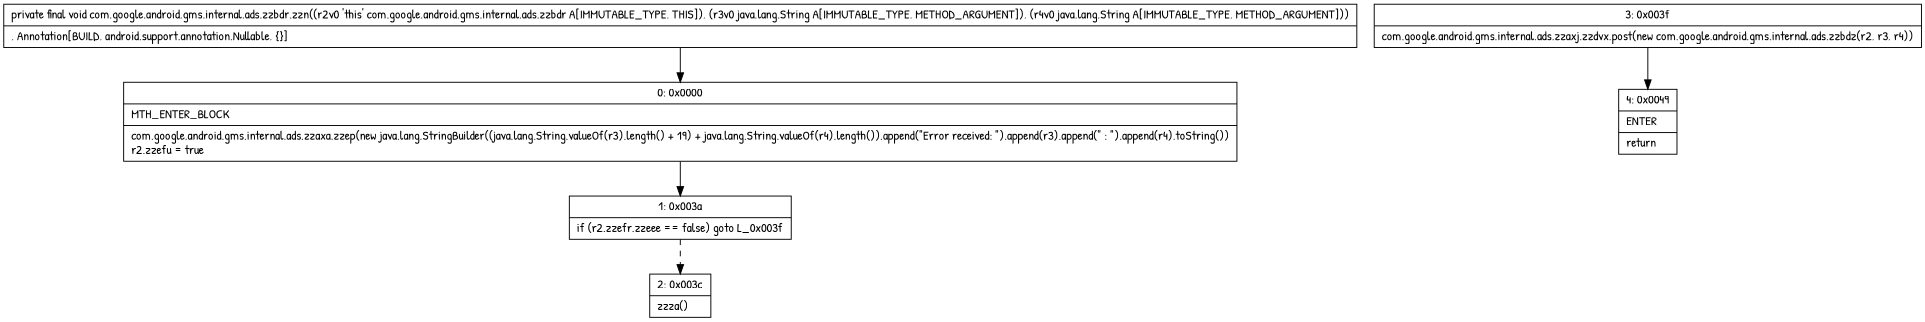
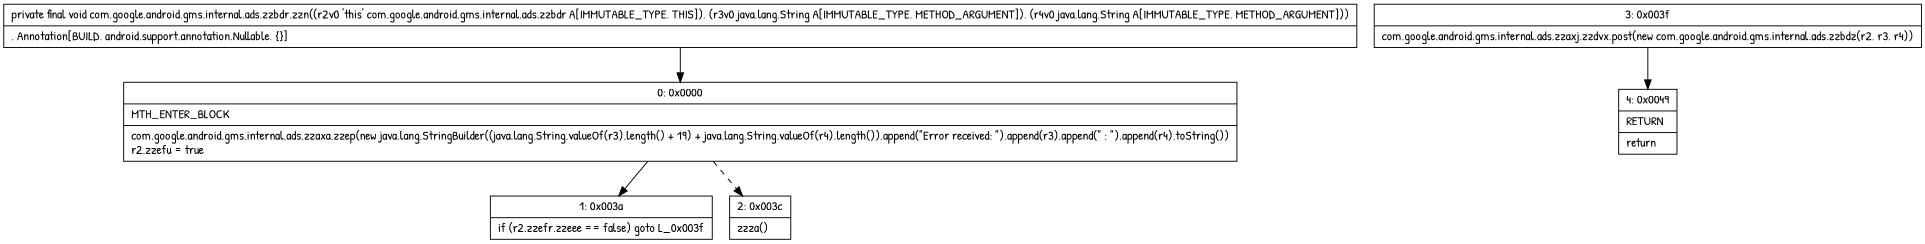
(1642, 121) -> (1645, 121)
(680, 252) -> (725, 175)
